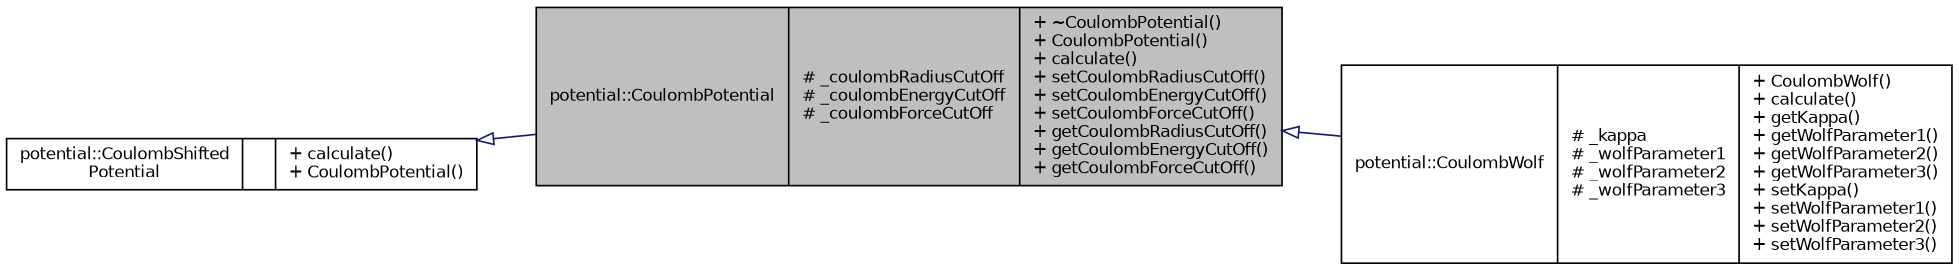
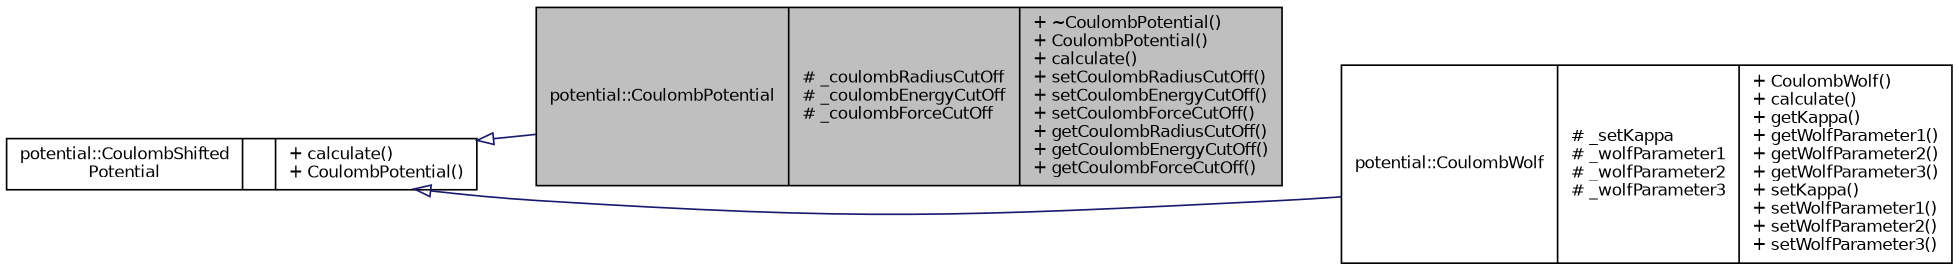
(1320, 134) -> (886, 214)
(1609, 136) -> (1623, 136)
